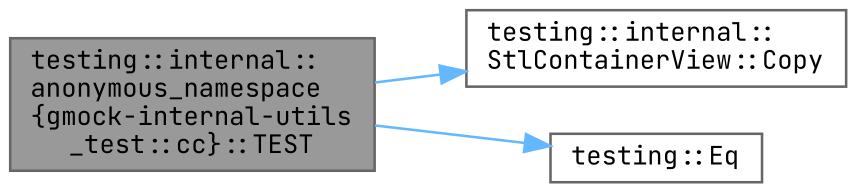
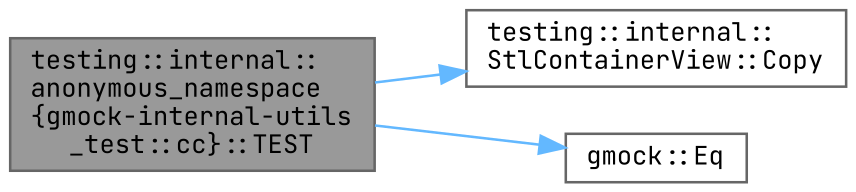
(656, 158) -> (656, 158)
